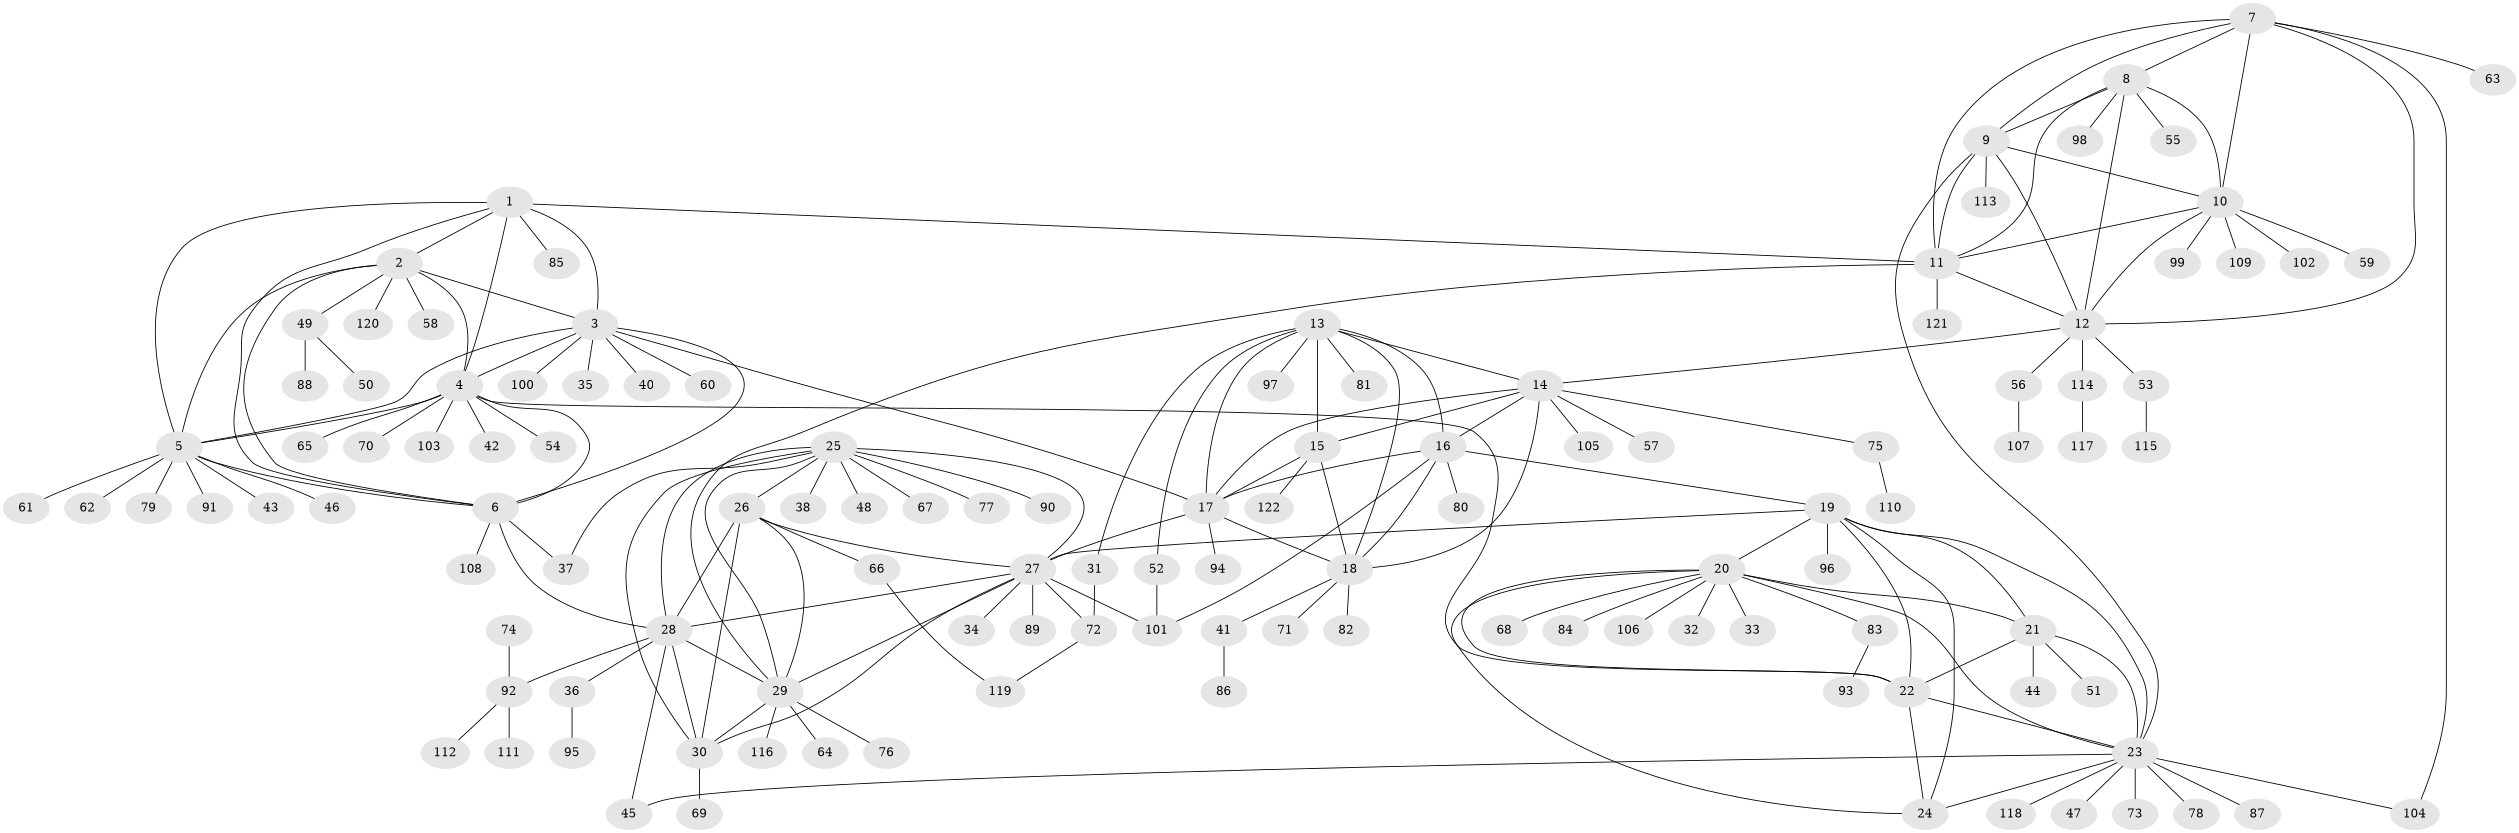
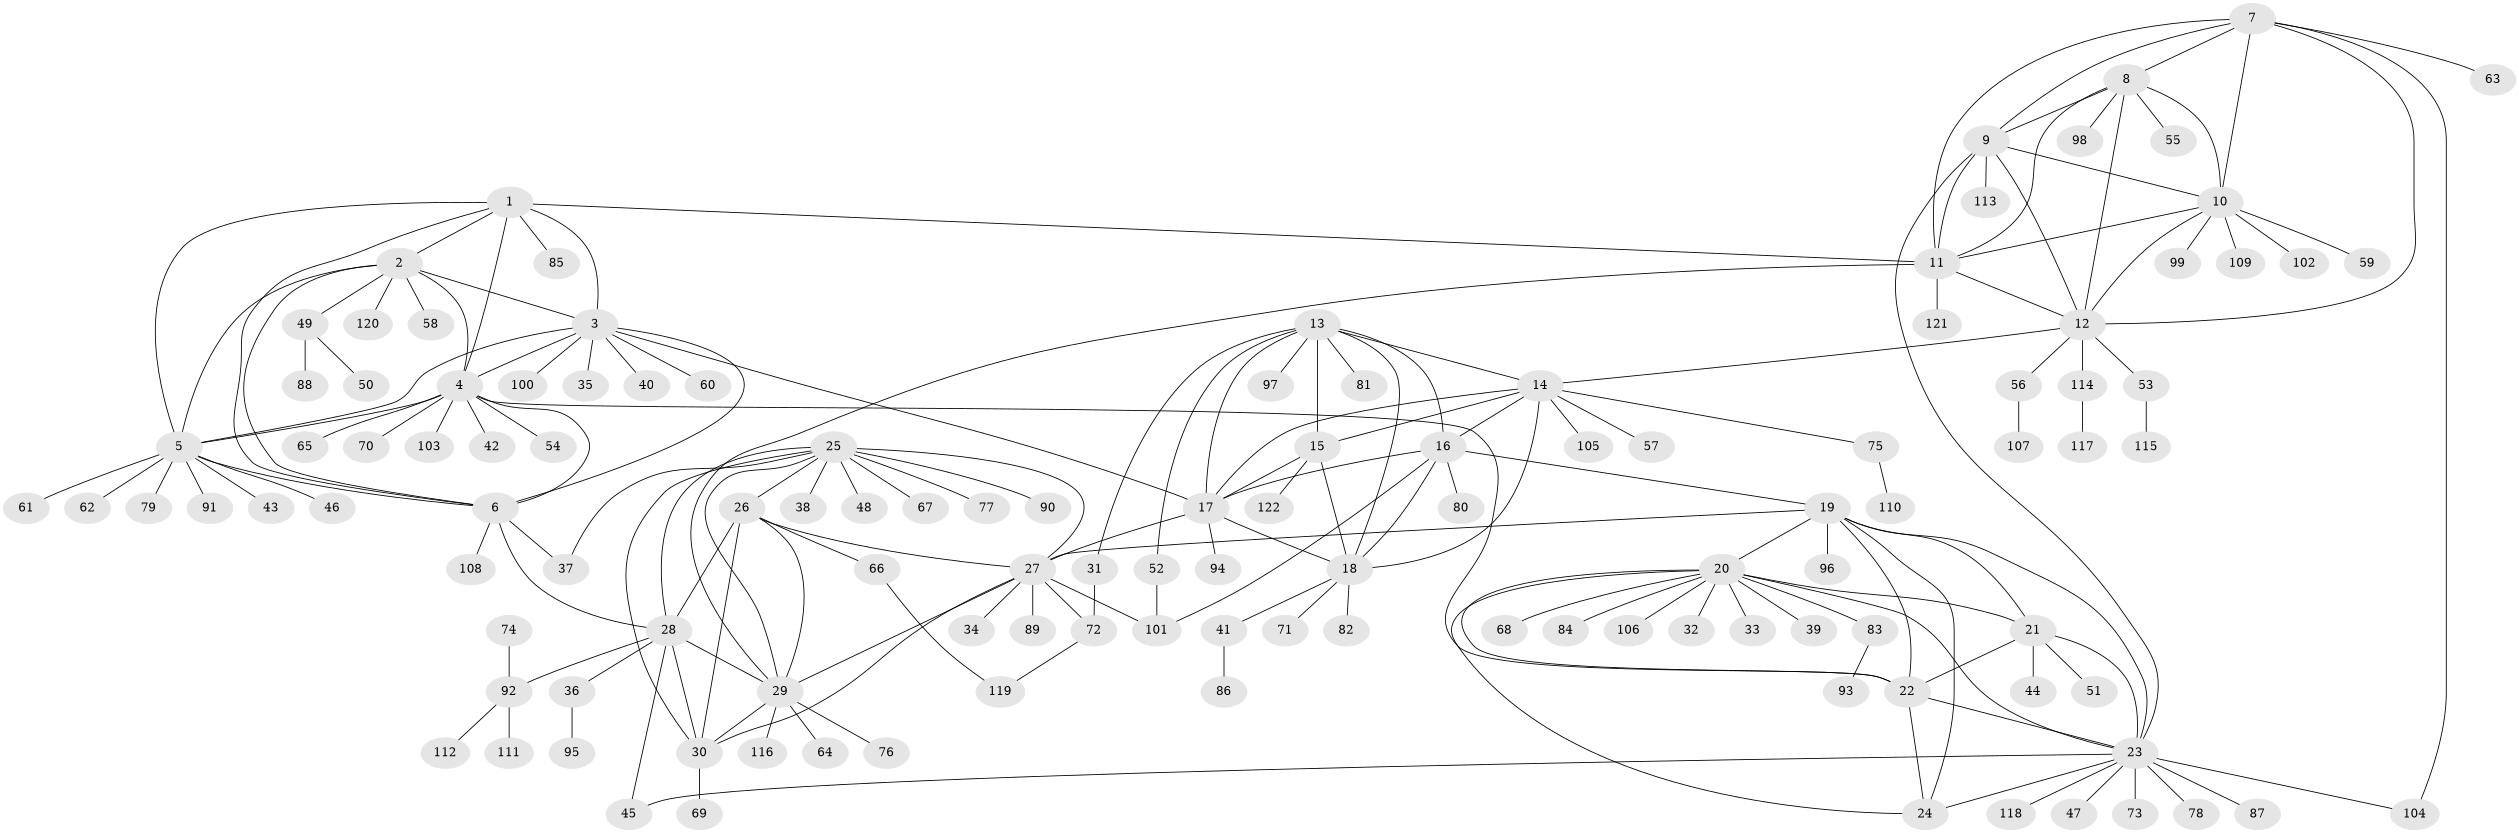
(851, 600) -> none
none -> (1814, 631)
